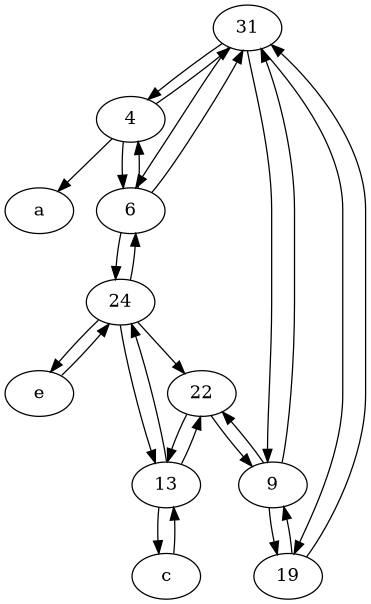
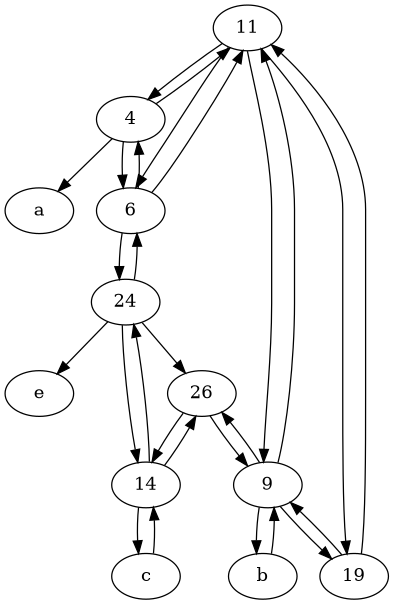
(248, 28) -> (248, 28)
(82, 355) -> none
(202, 394) -> (202, 394)
(166, 485) -> (146, 485)
none -> (263, 576)
